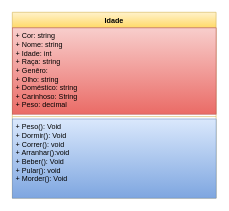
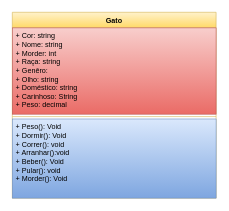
(114, 21) -> (114, 21)
(50, 71) -> (50, 71)
